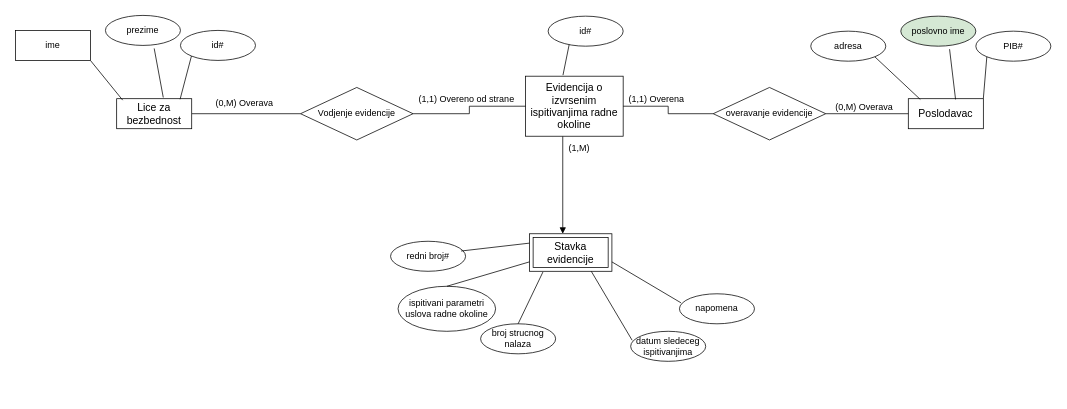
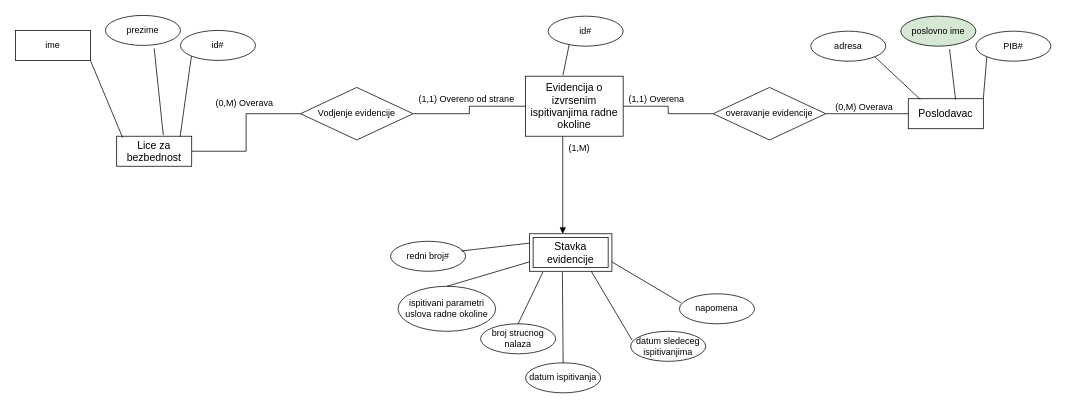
(154, 114) -> (154, 151)
none -> (563, 317)
none -> (563, 378)
